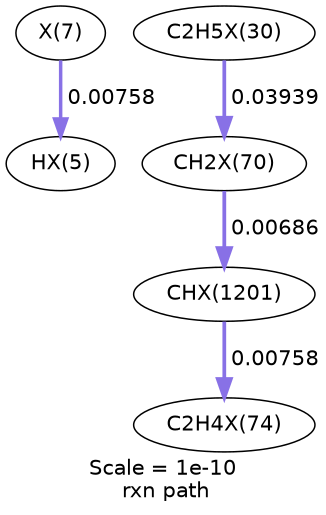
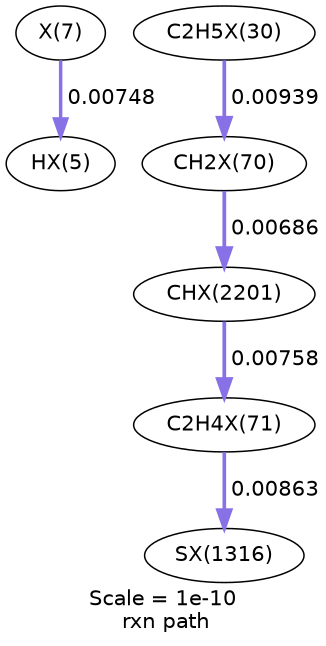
(109, 98) -> (109, 98)
(272, 98) -> (272, 98)
(224, 294) -> (224, 294)
(224, 425) -> (224, 425)
none -> (224, 556)
